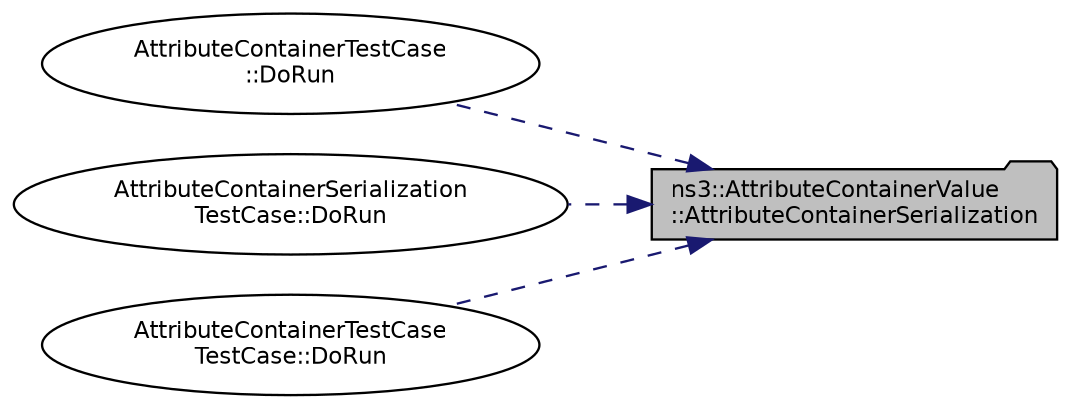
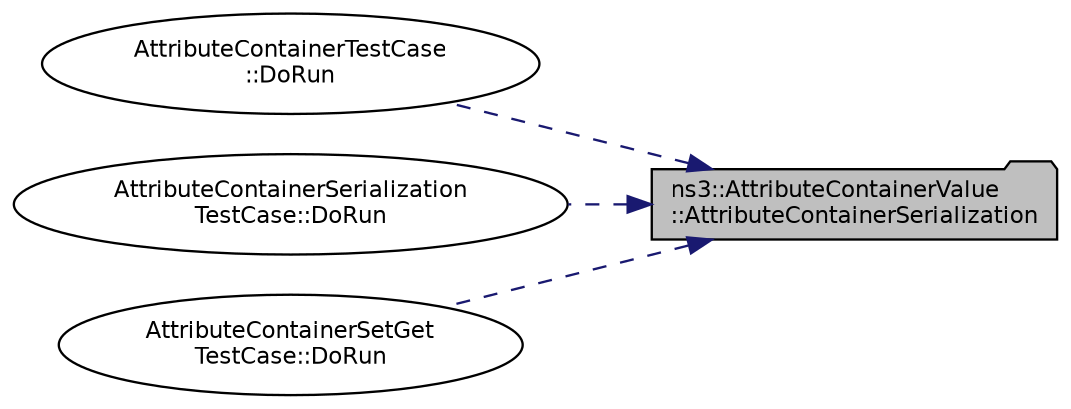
(291, 345) -> (291, 345)
